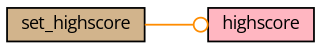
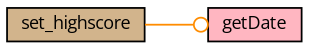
(261, 25) -> (255, 25)
